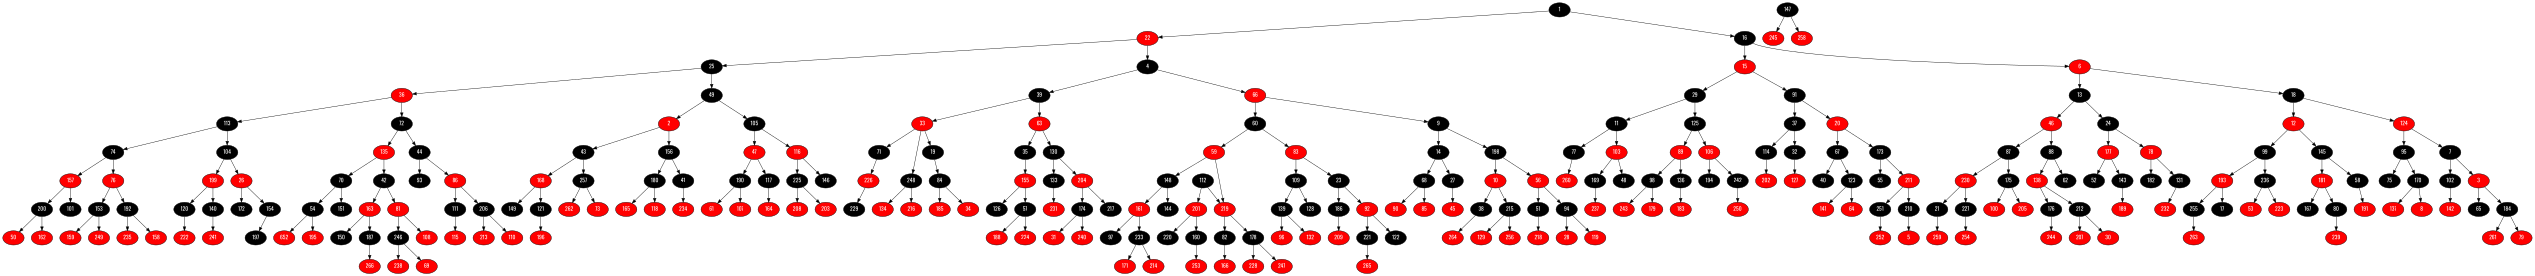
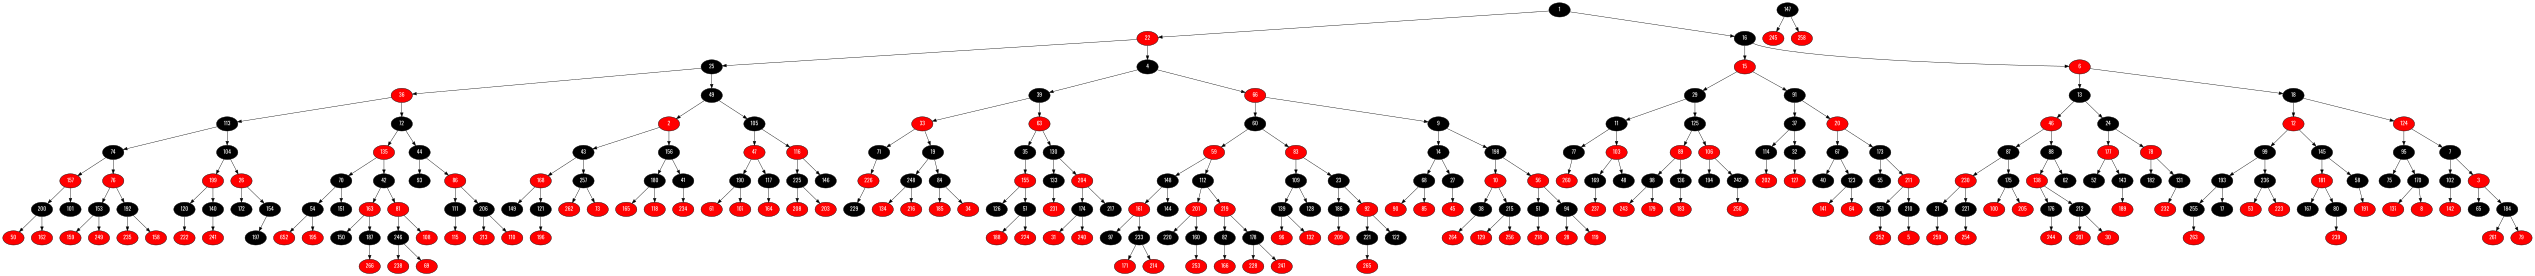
(917, 150) -> (923, 165)
(1219, 179) -> (1209, 165)
(2222, 181) -> (2222, 181)
